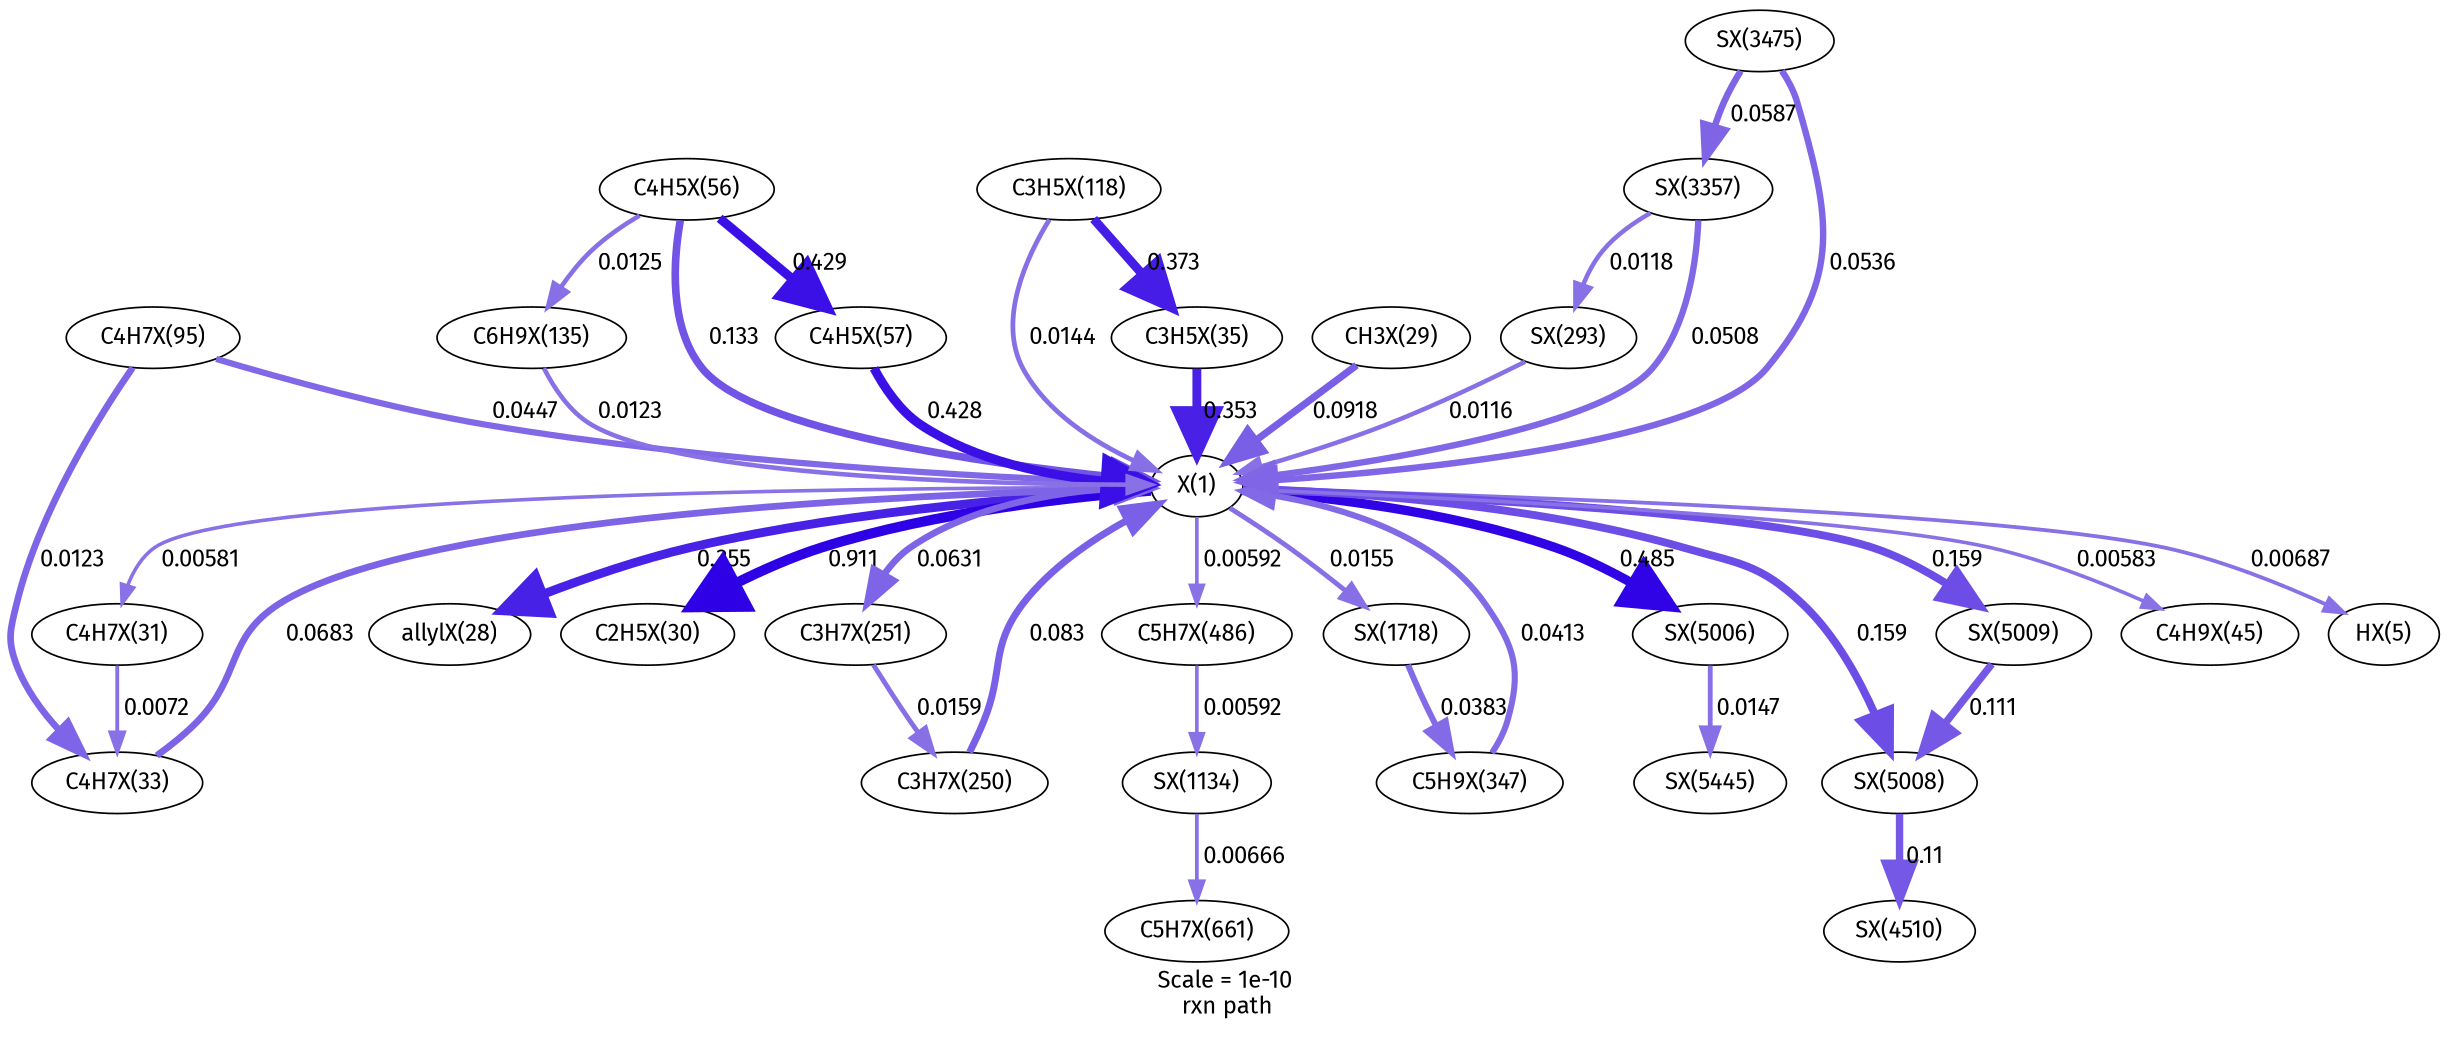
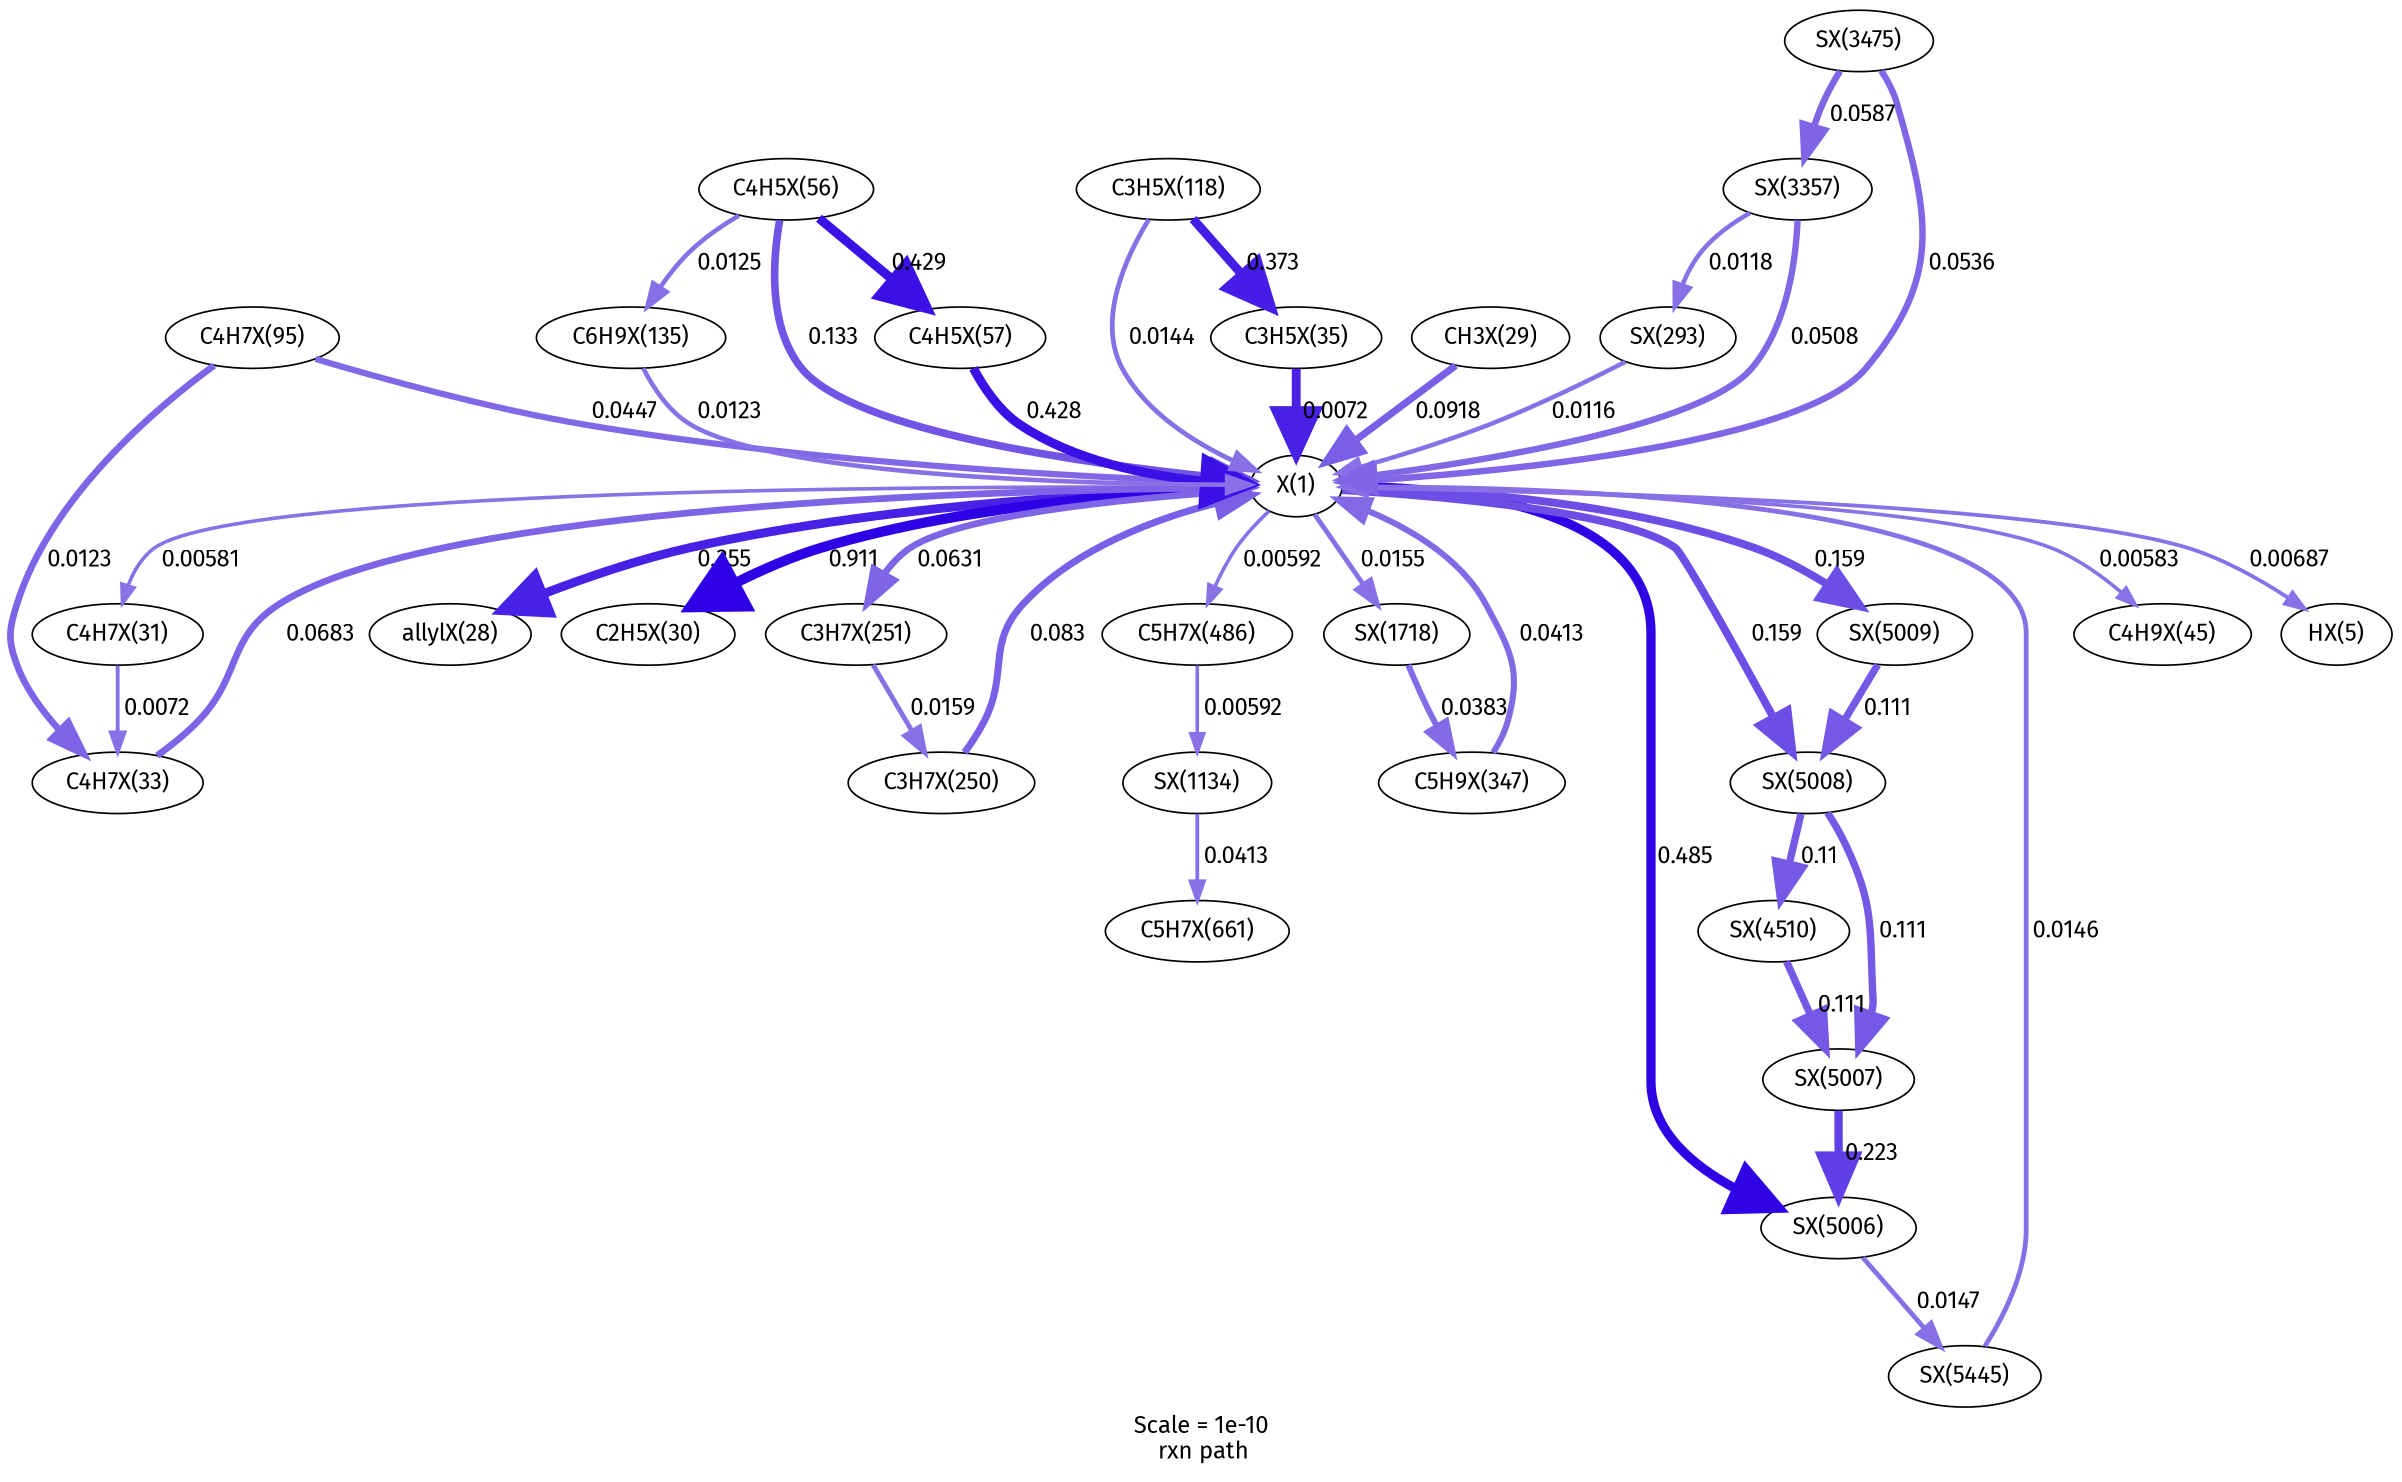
(1228, 412) -> (1333, 412)
none -> (2026, 642)
(1241, 857) -> (1233, 857)
none -> (1839, 1080)
